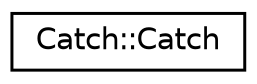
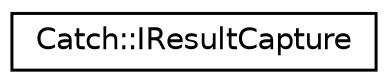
(128, 42) -> (194, 42)
